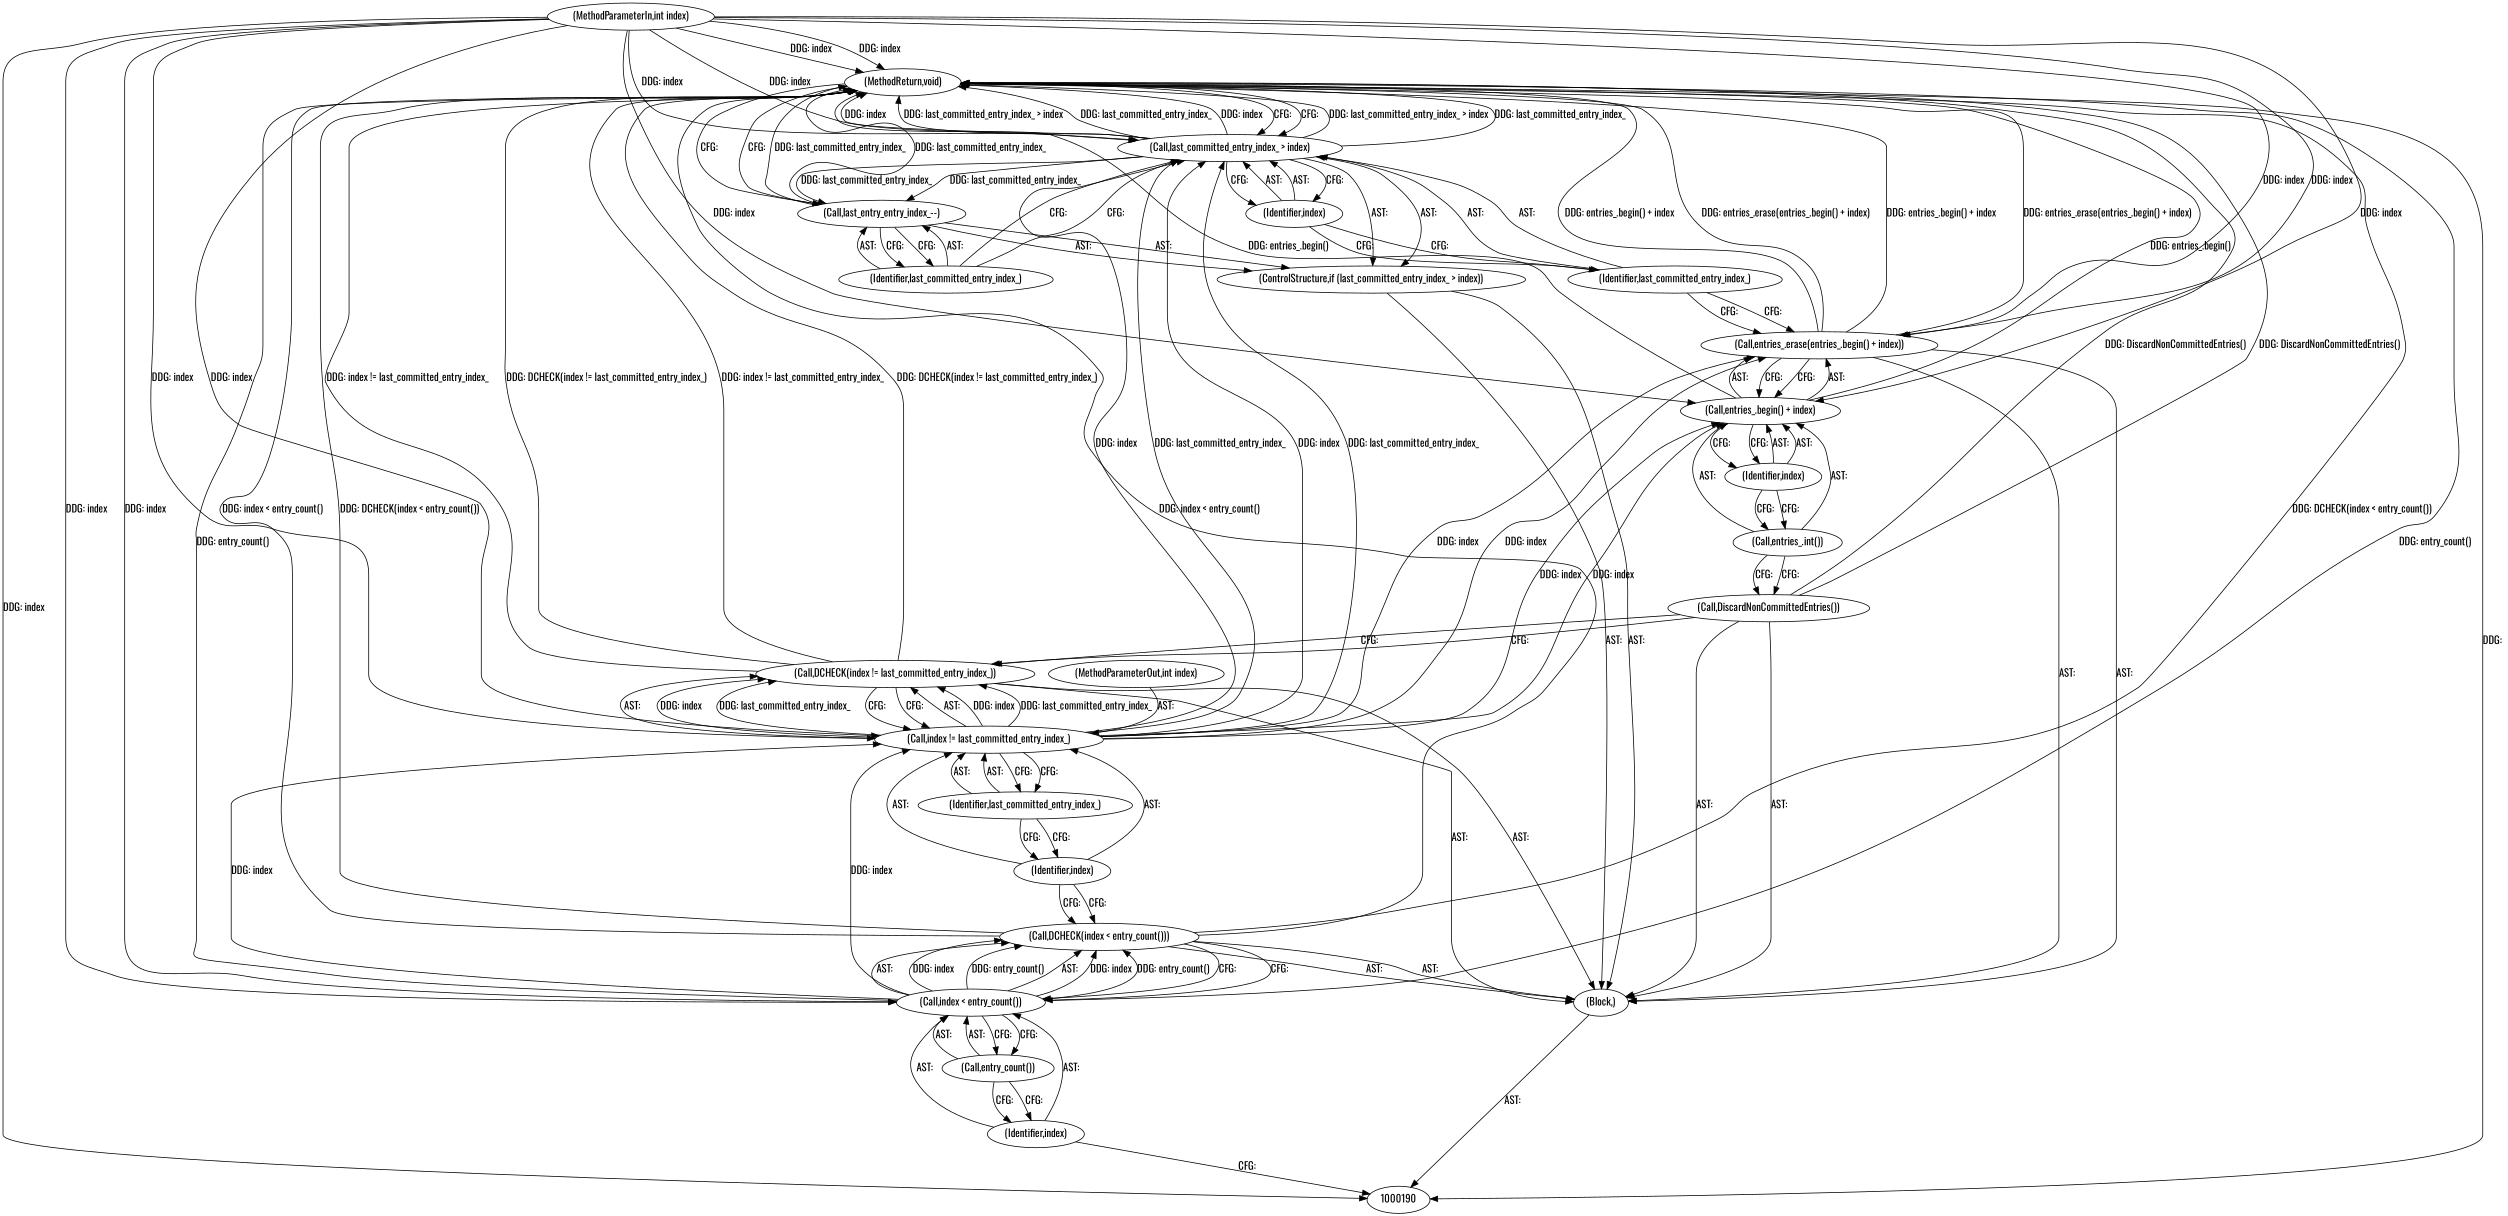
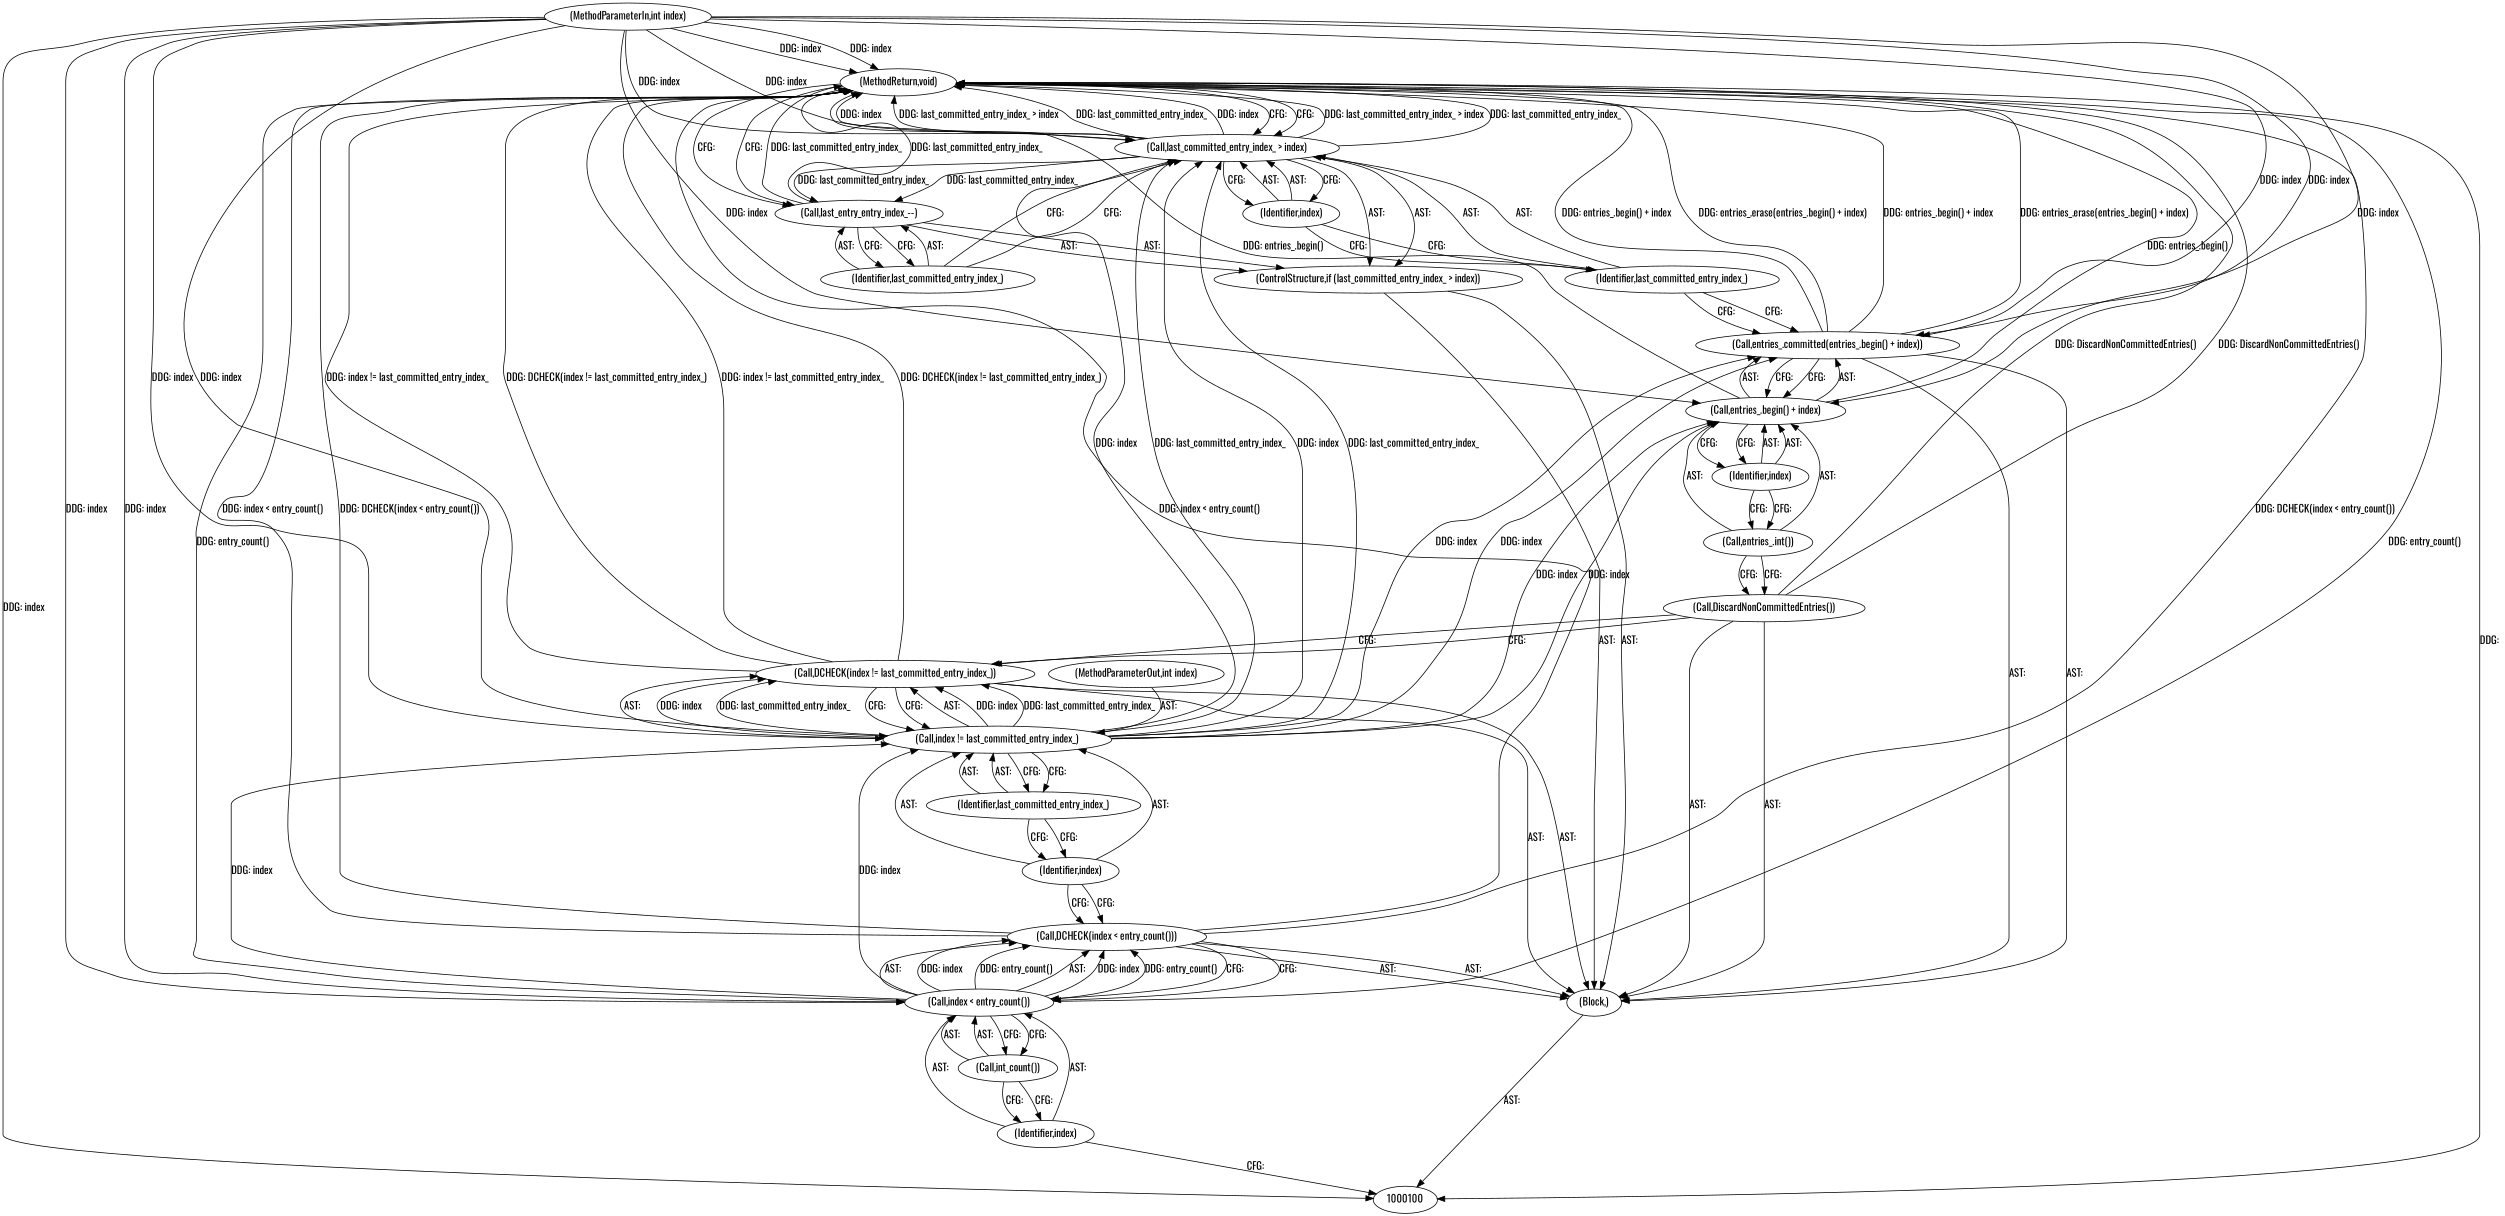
(1819, 345) -> (1828, 345)
(998, 1068) -> (1008, 1068)
(1399, 1200) -> (1405, 1200)
